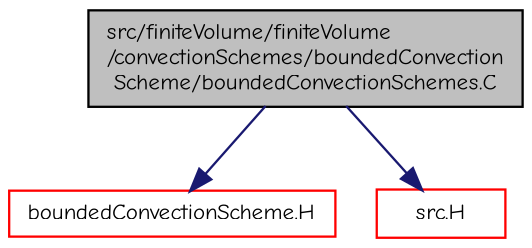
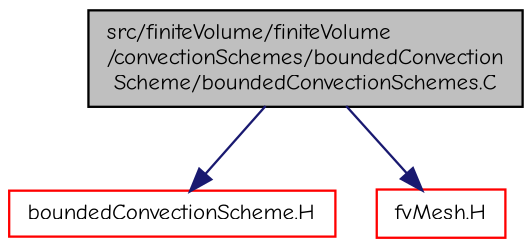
(441, 214) -> (441, 214)
